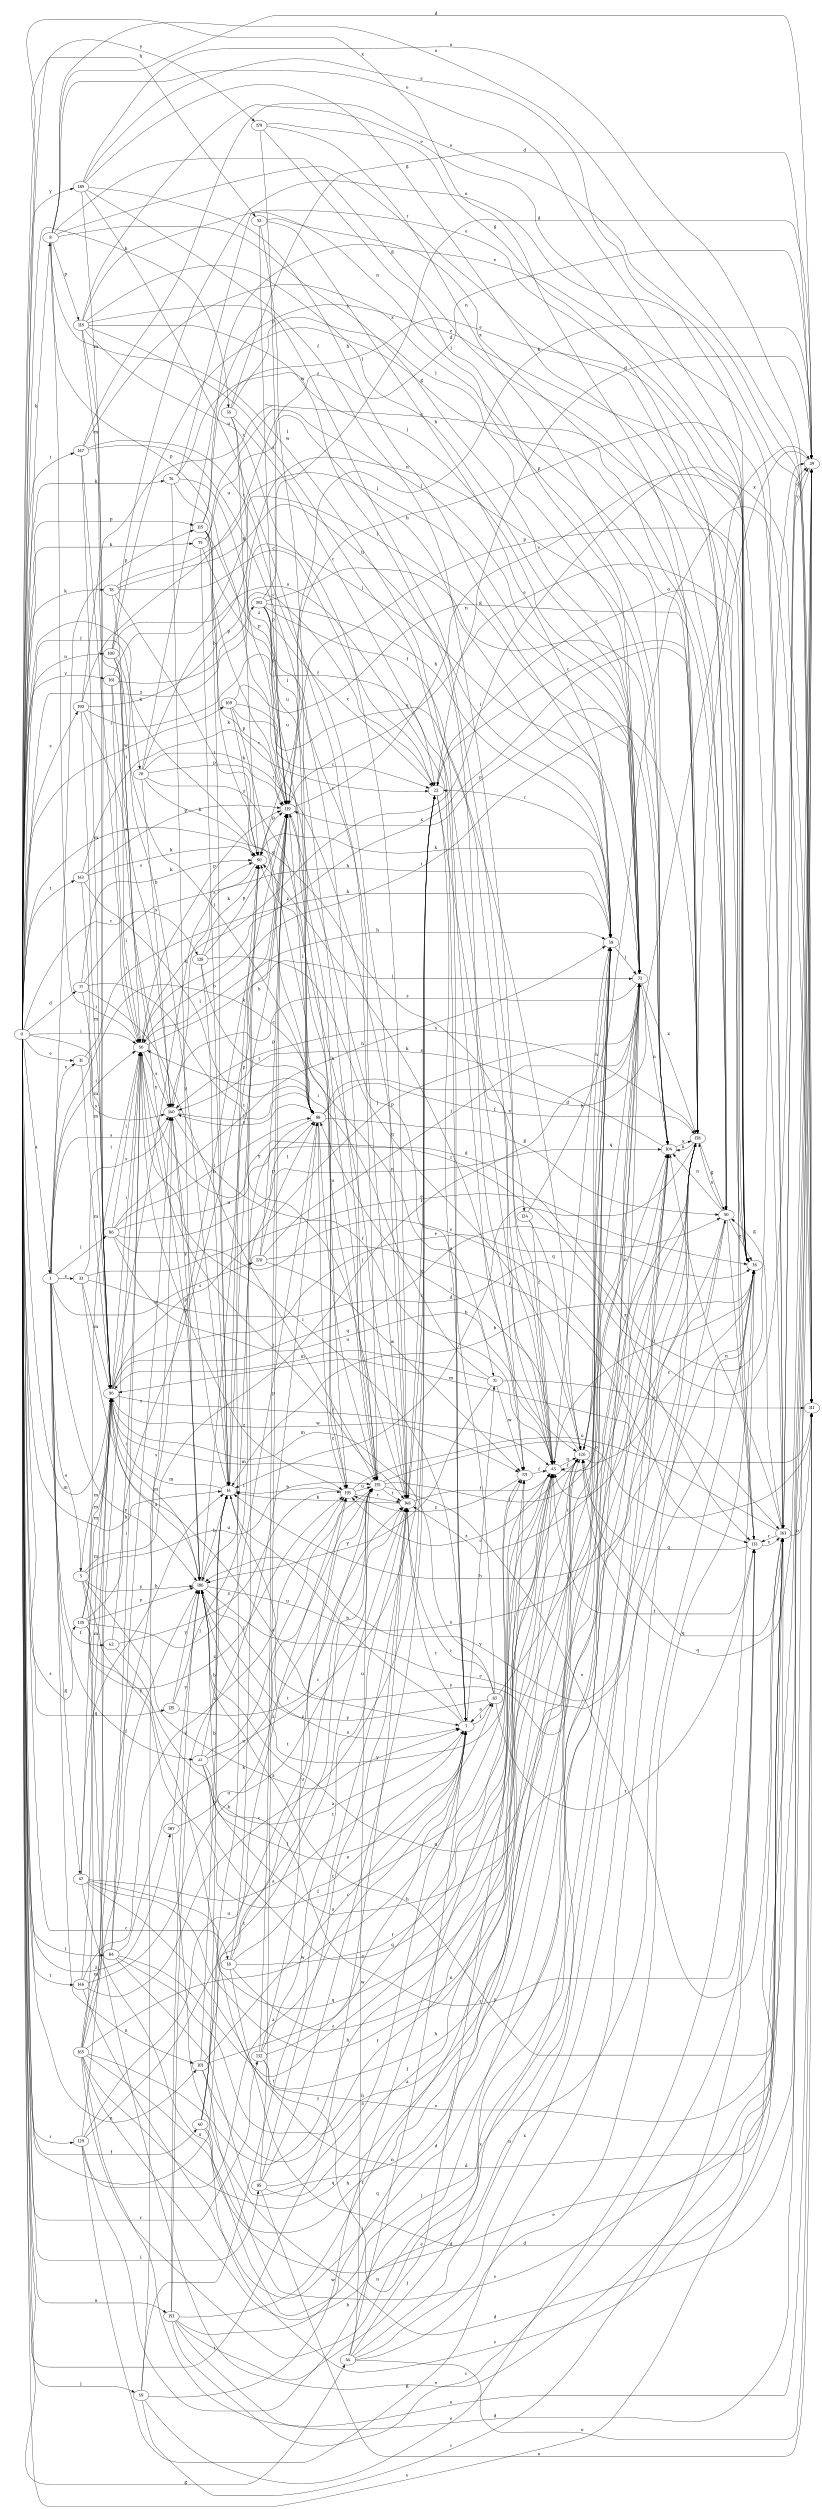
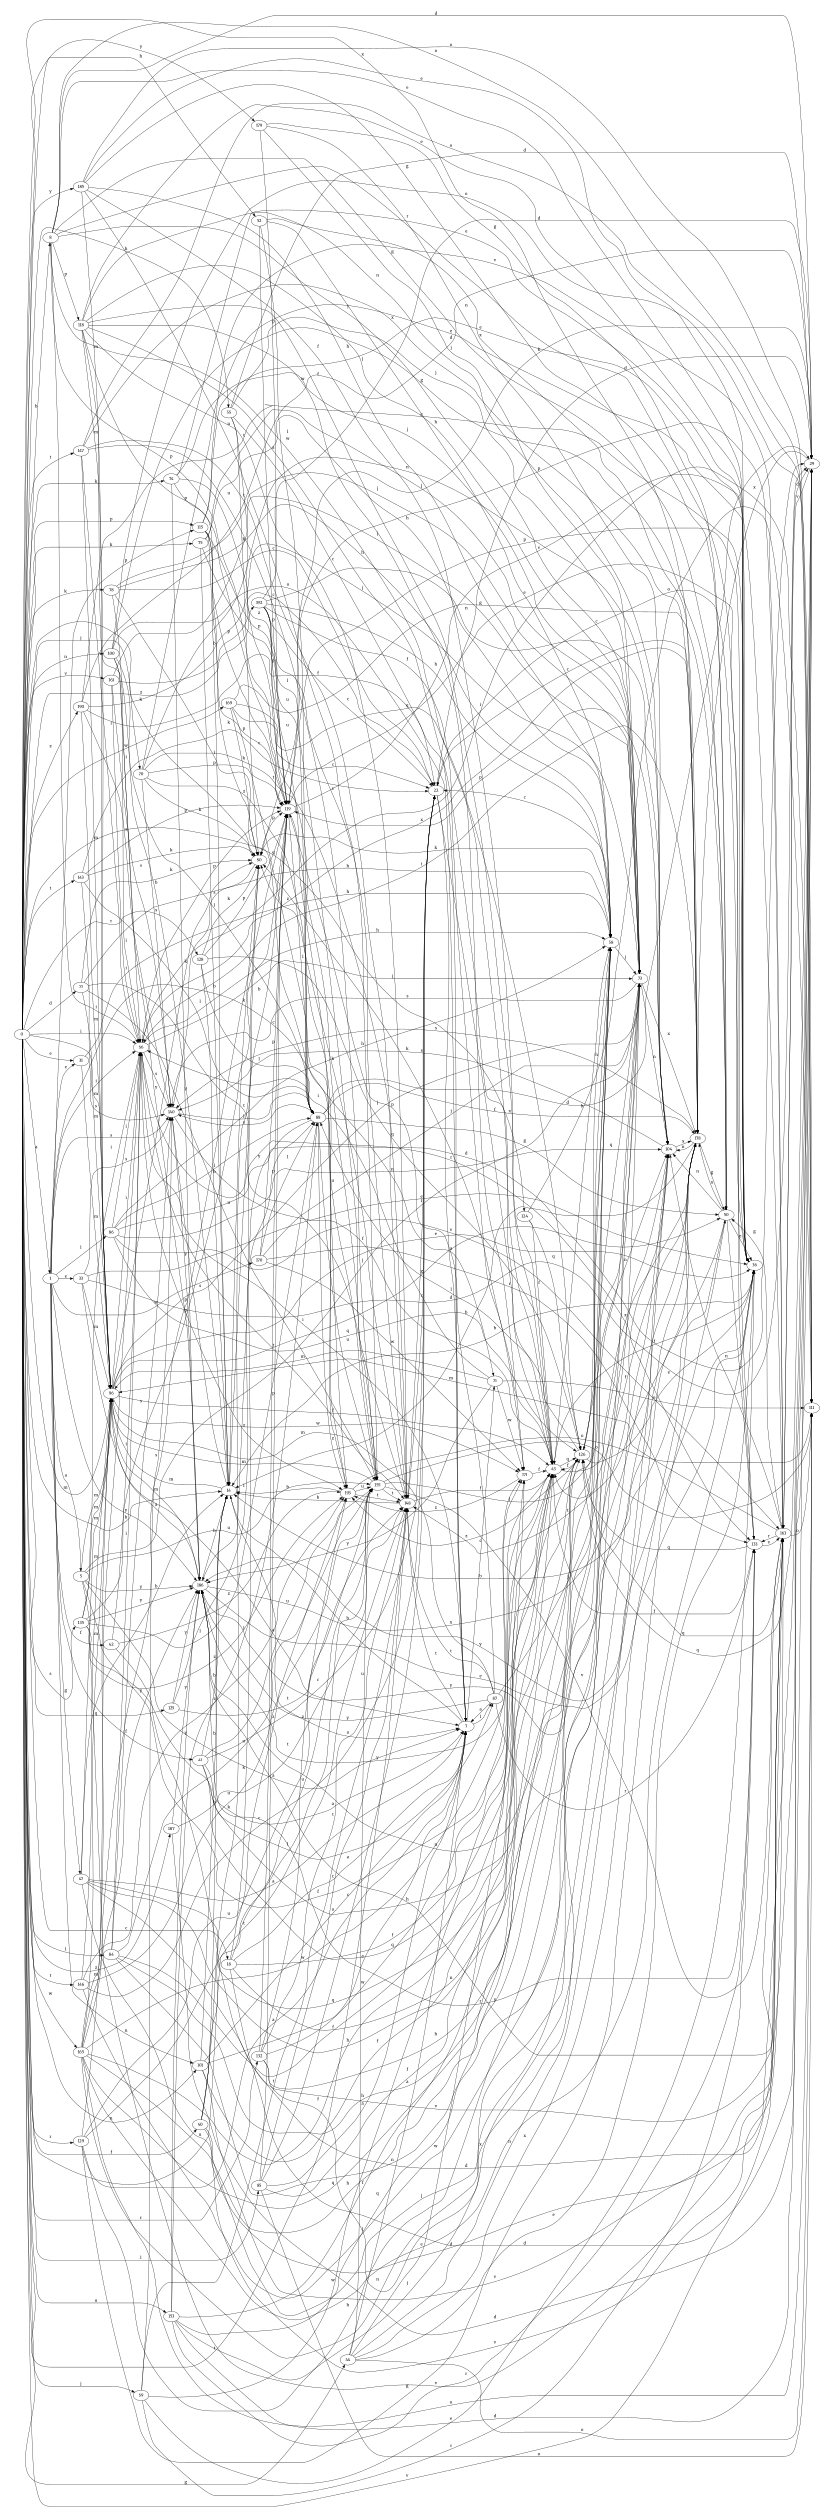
(232, 1252) -> (218, 547)
none -> (24, 1548)
(436, 2146) -> (436, 2146)
